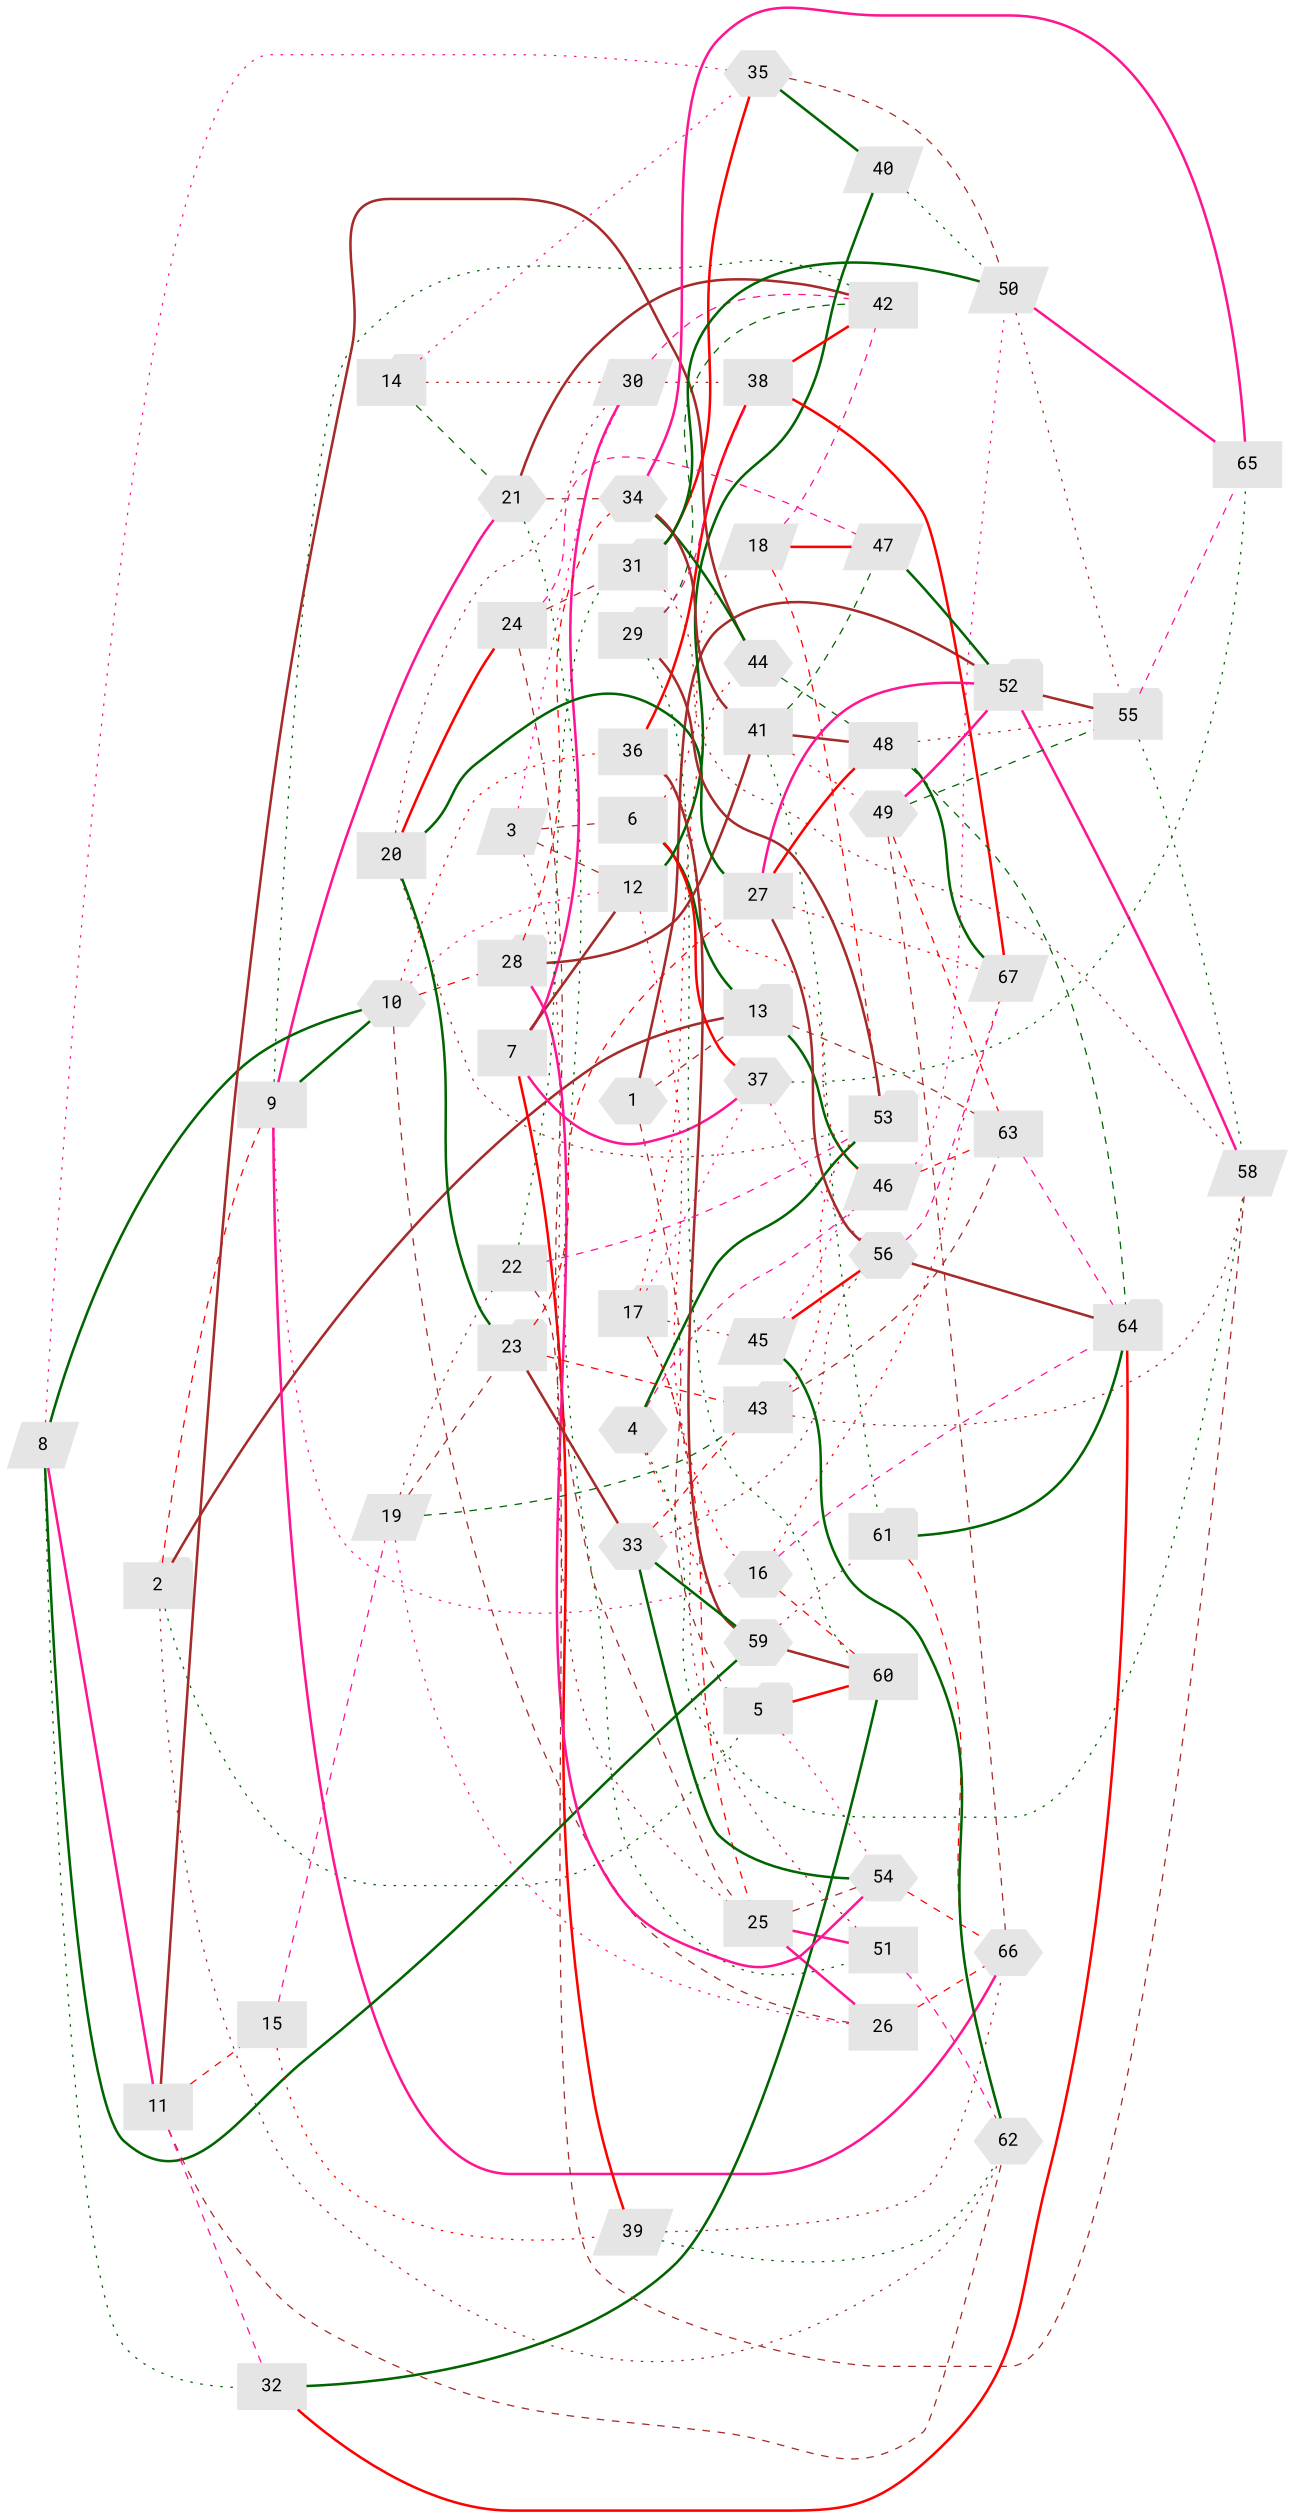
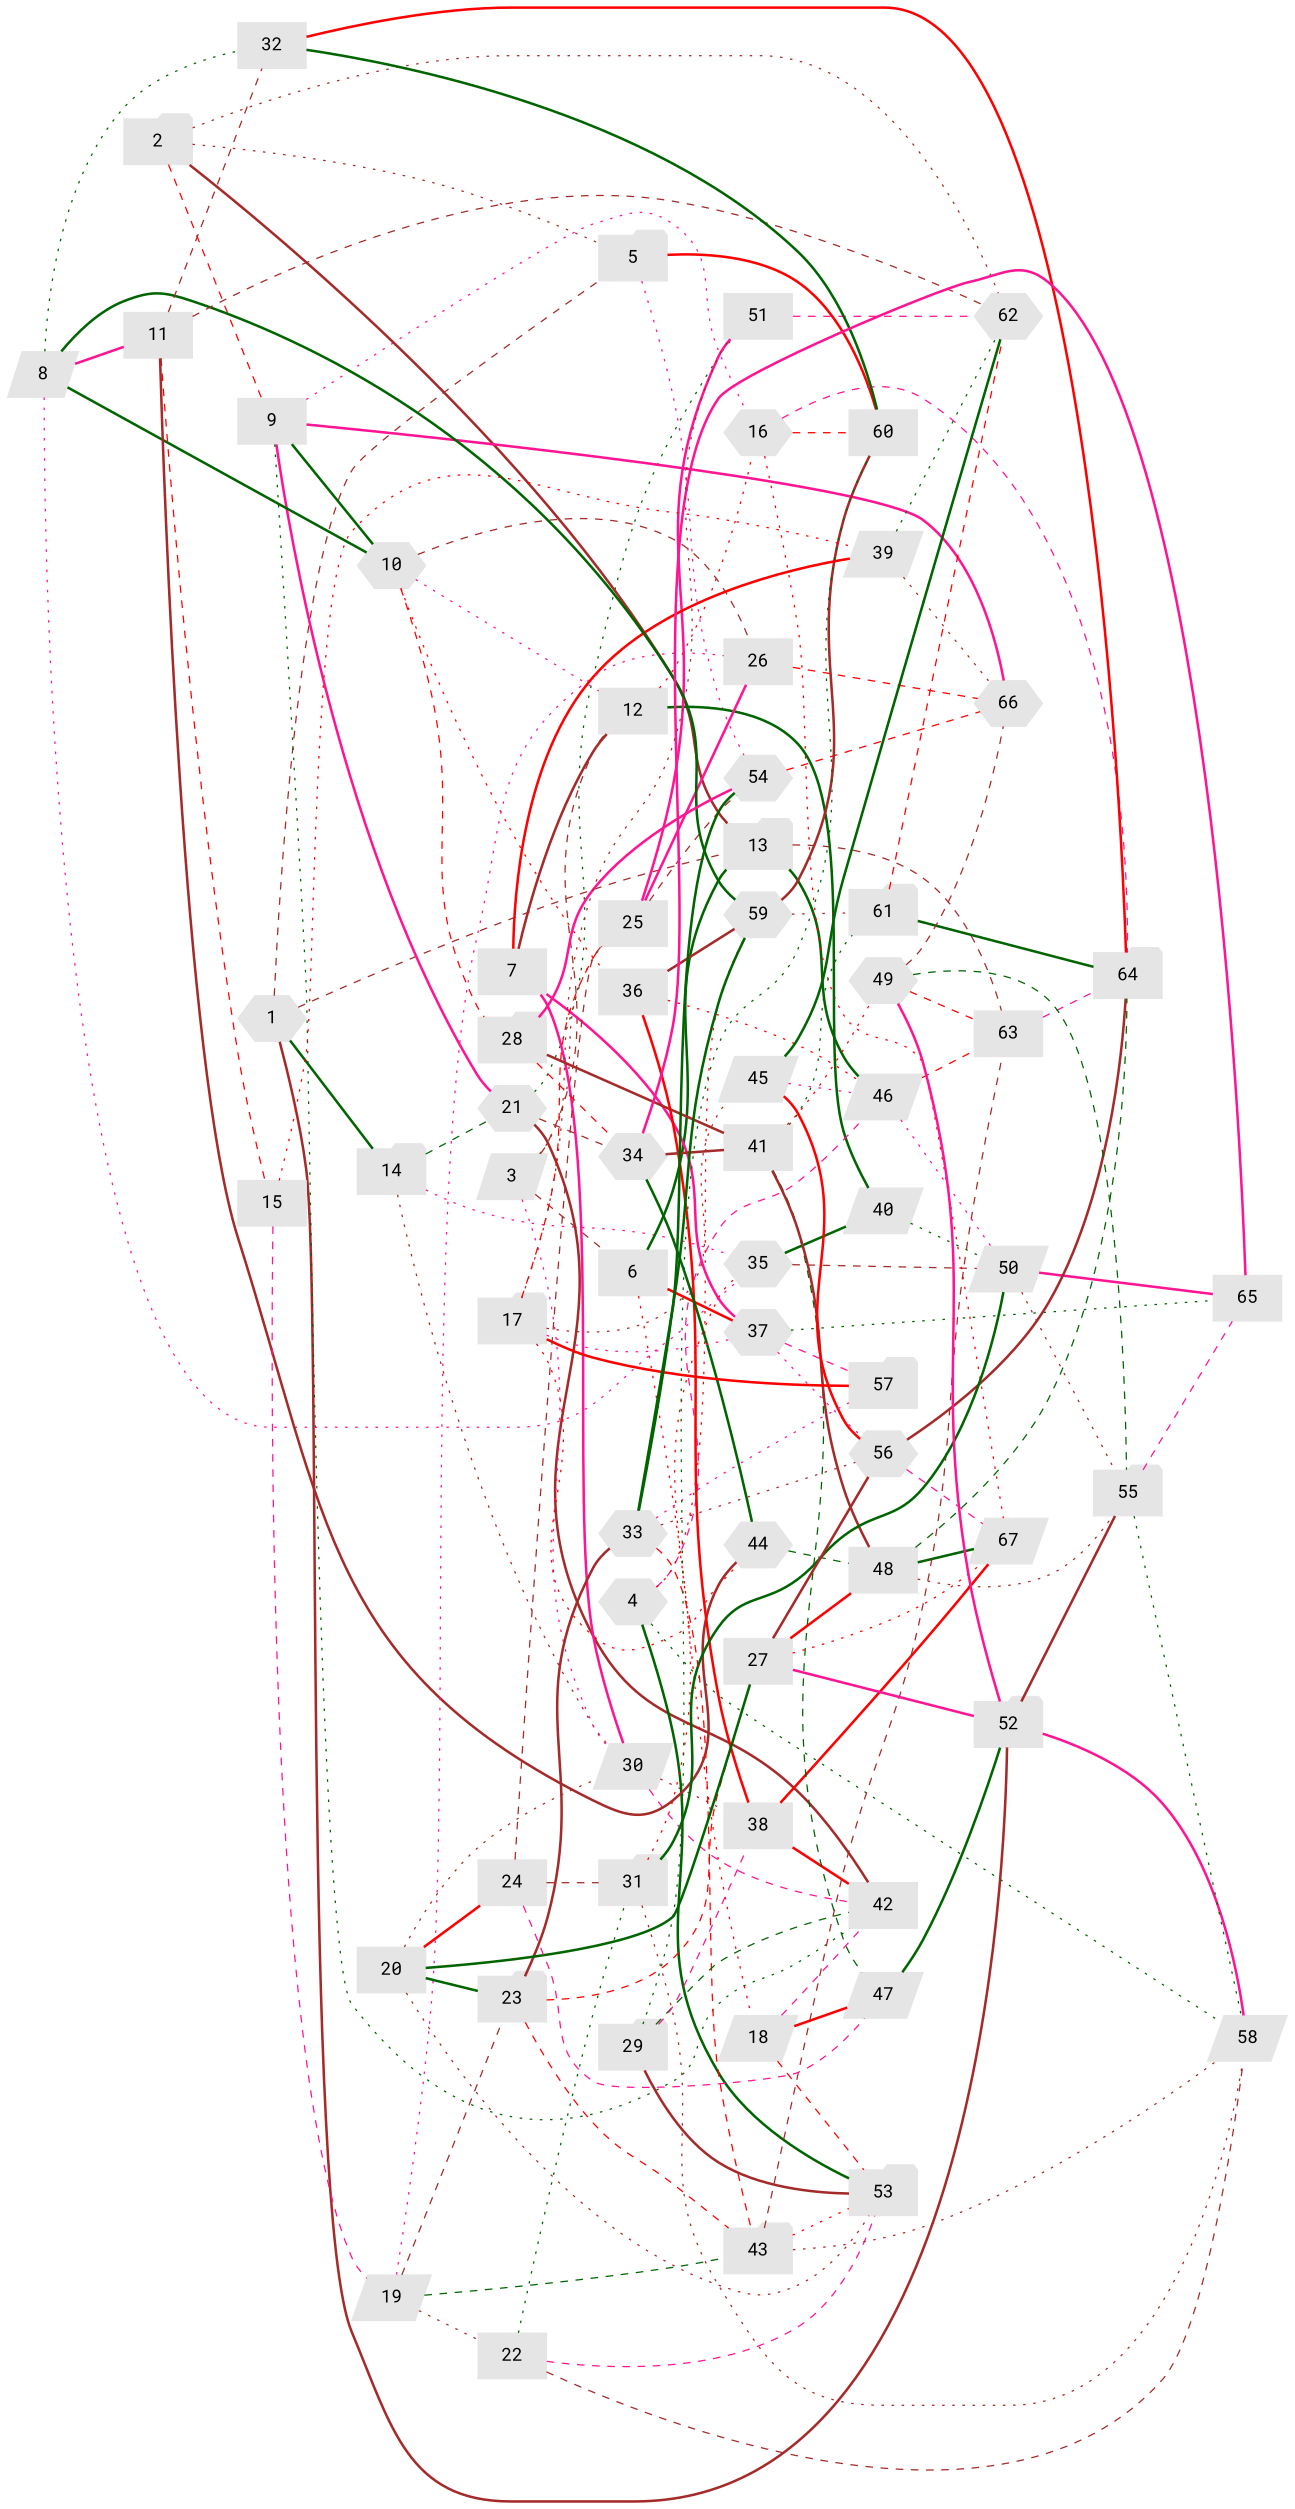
(709, 345) -> (682, 1566)
none -> (331, 1095)
none -> (883, 1385)
(403, 1886) -> (400, 175)
(215, 2247) -> (213, 196)
